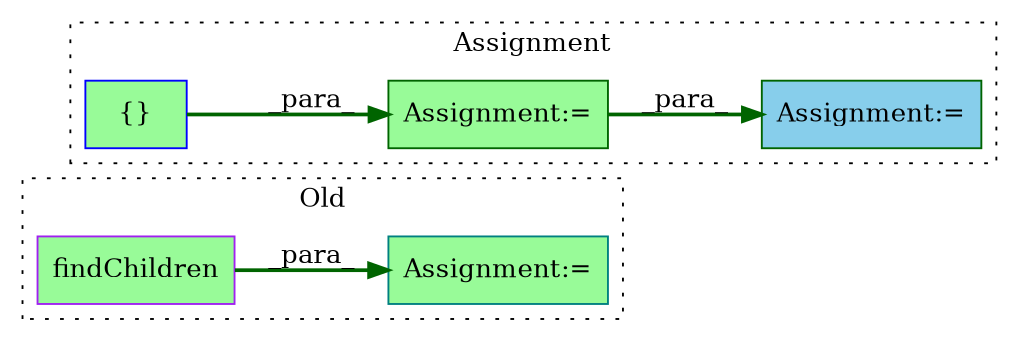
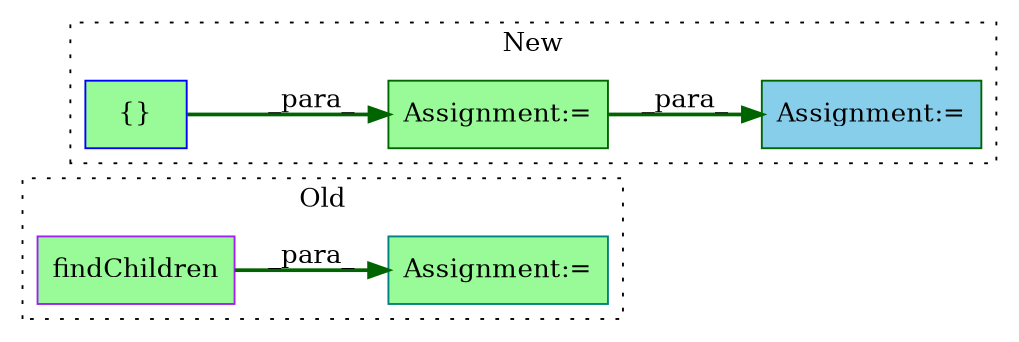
(533, 44) -> (533, 44)
